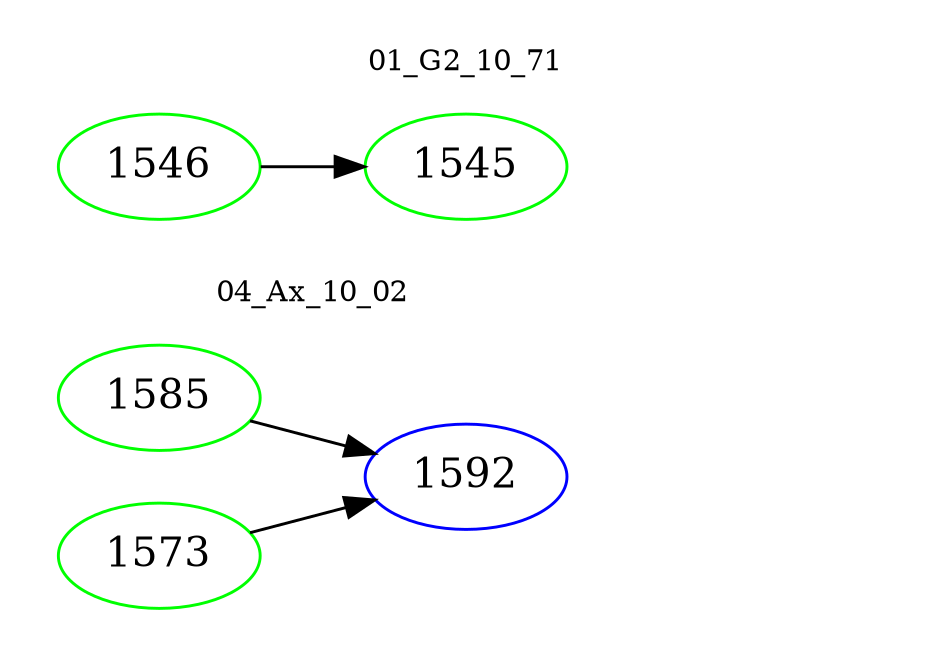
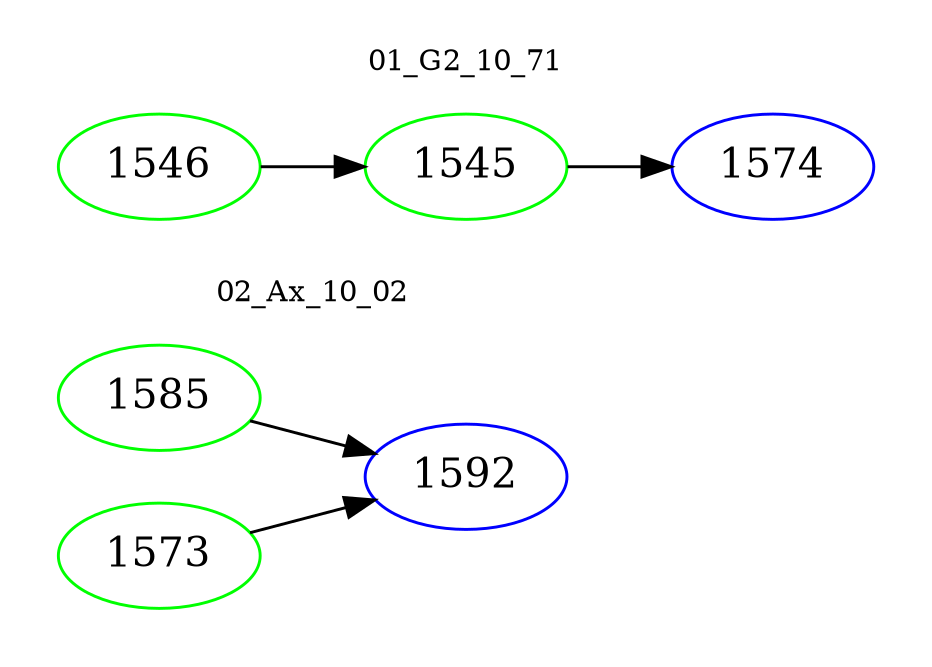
none -> (773, 167)
(313, 294) -> (313, 294)
